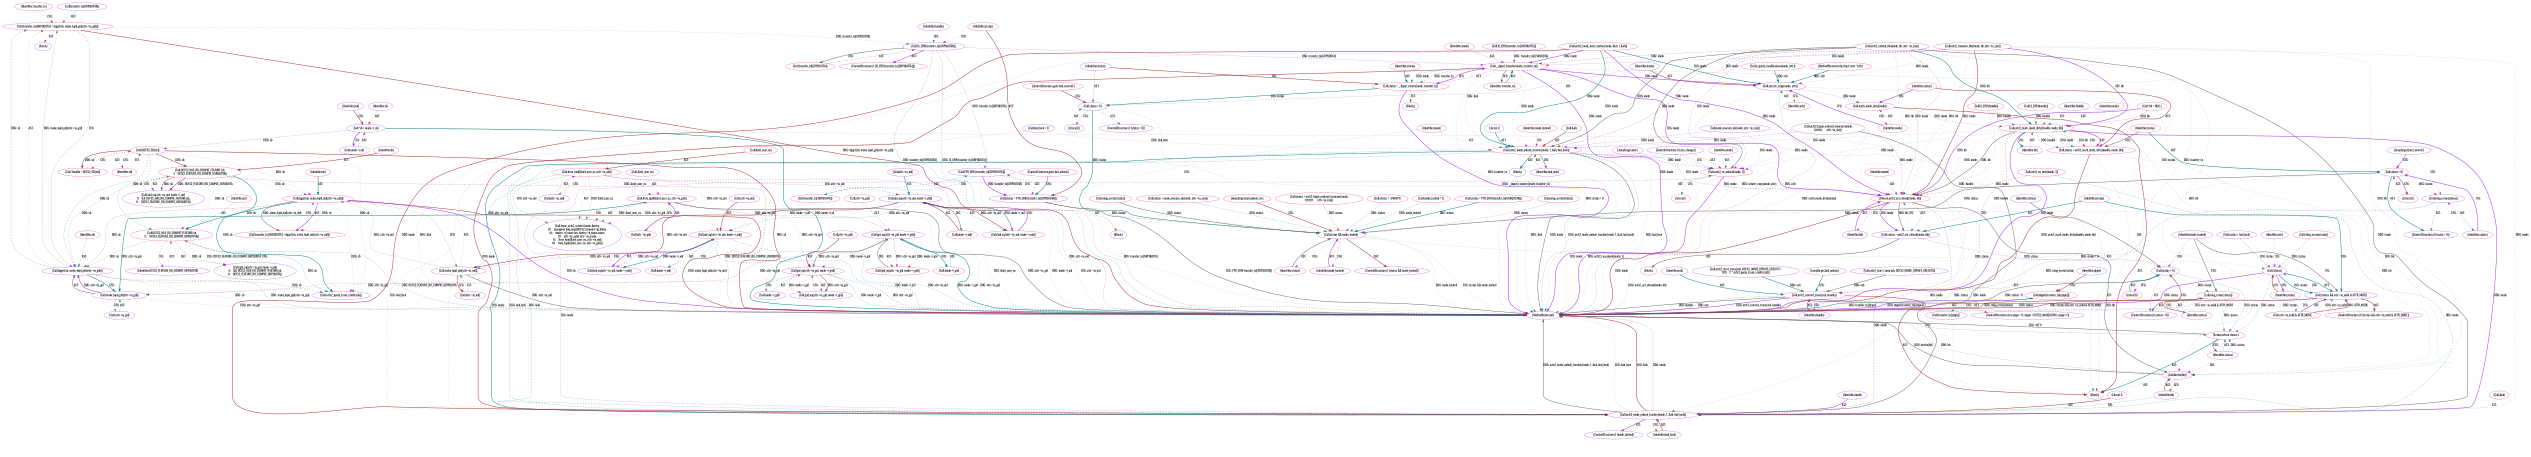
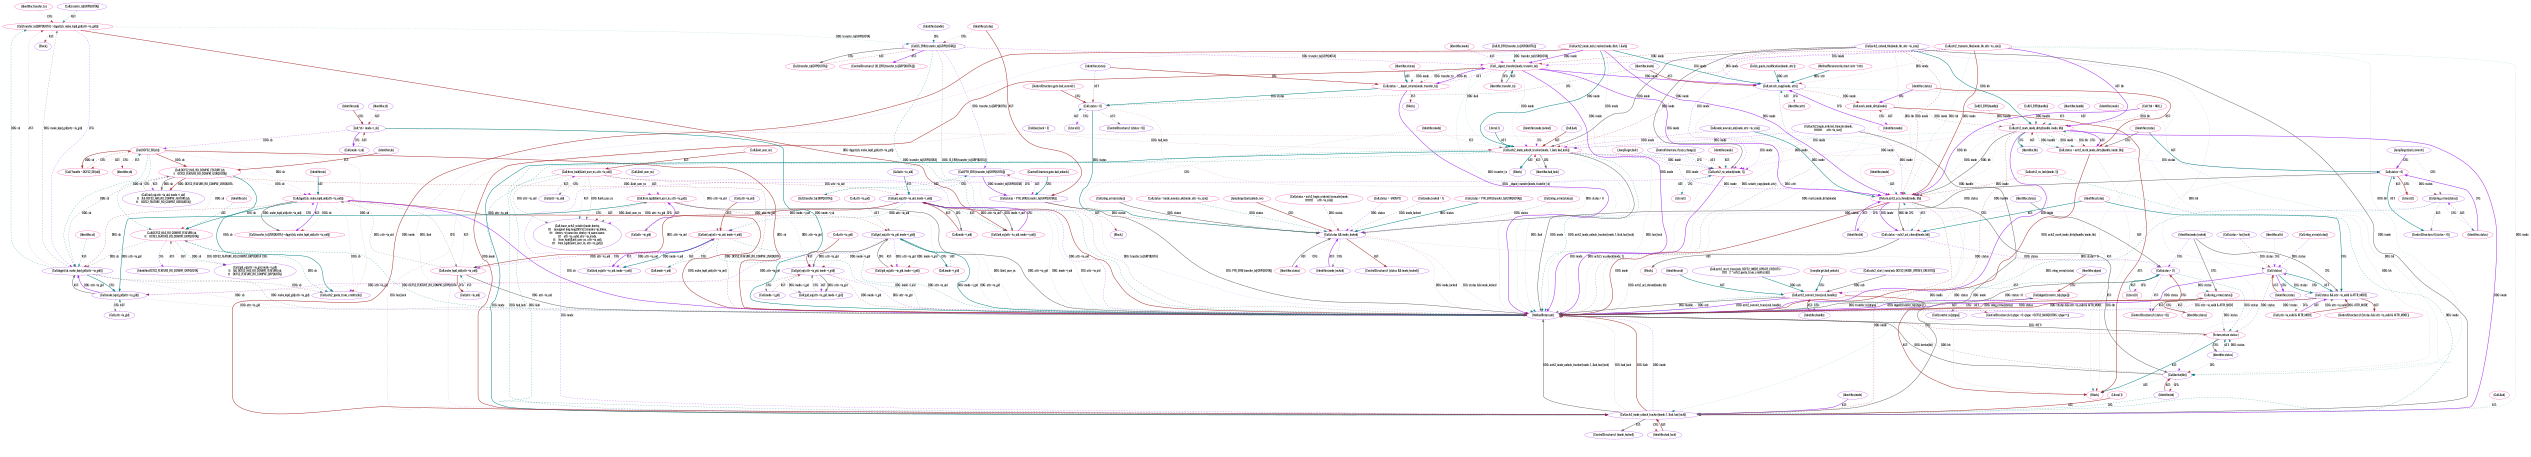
(1462, 76) -> (1462, 76)
(2007, 79) -> none
none -> (1811, 161)
